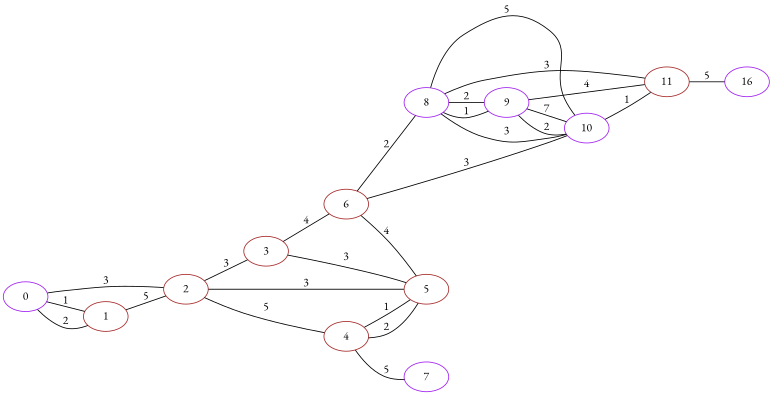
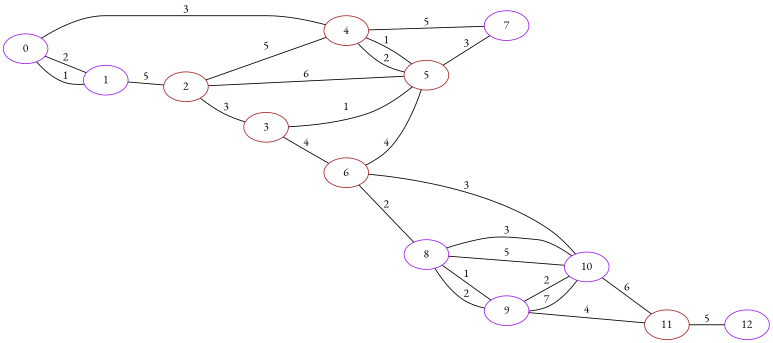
none -> (467, 50)
(544, 71) -> none
(747, 82) -> (747, 325)
(627, 100) -> (627, 287)
(346, 257) -> (346, 107)
(306, 283) -> (306, 74)
(105, 287) -> (182, 16)
(106, 317) -> (106, 80)
